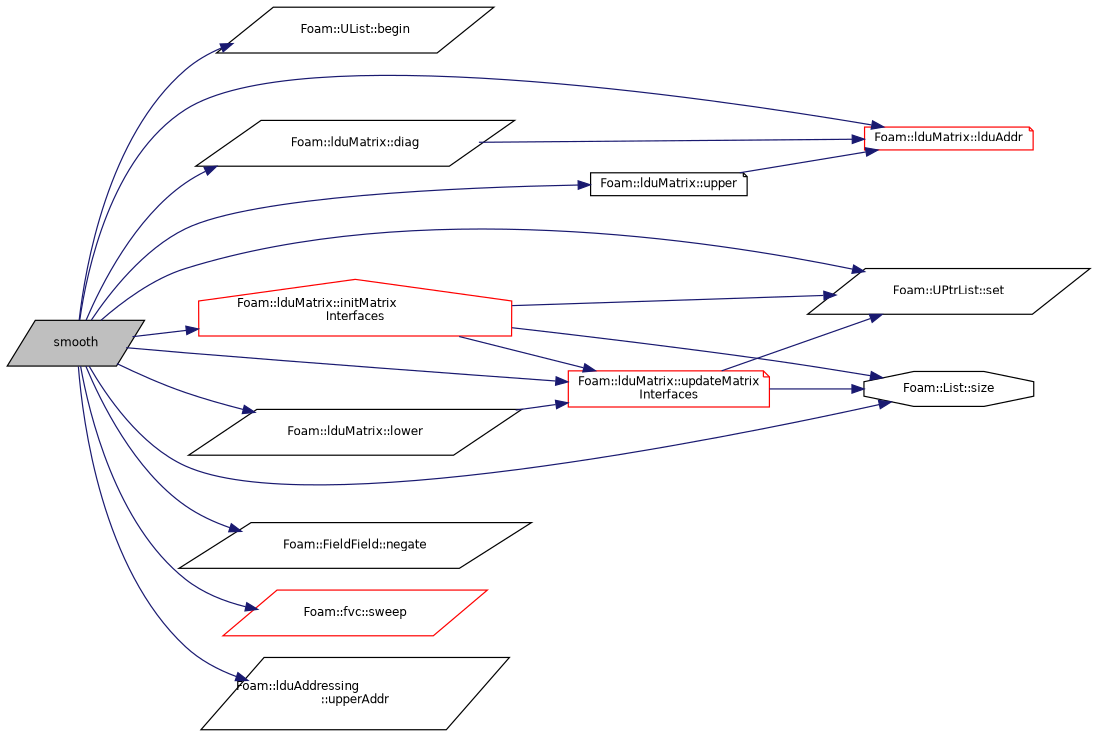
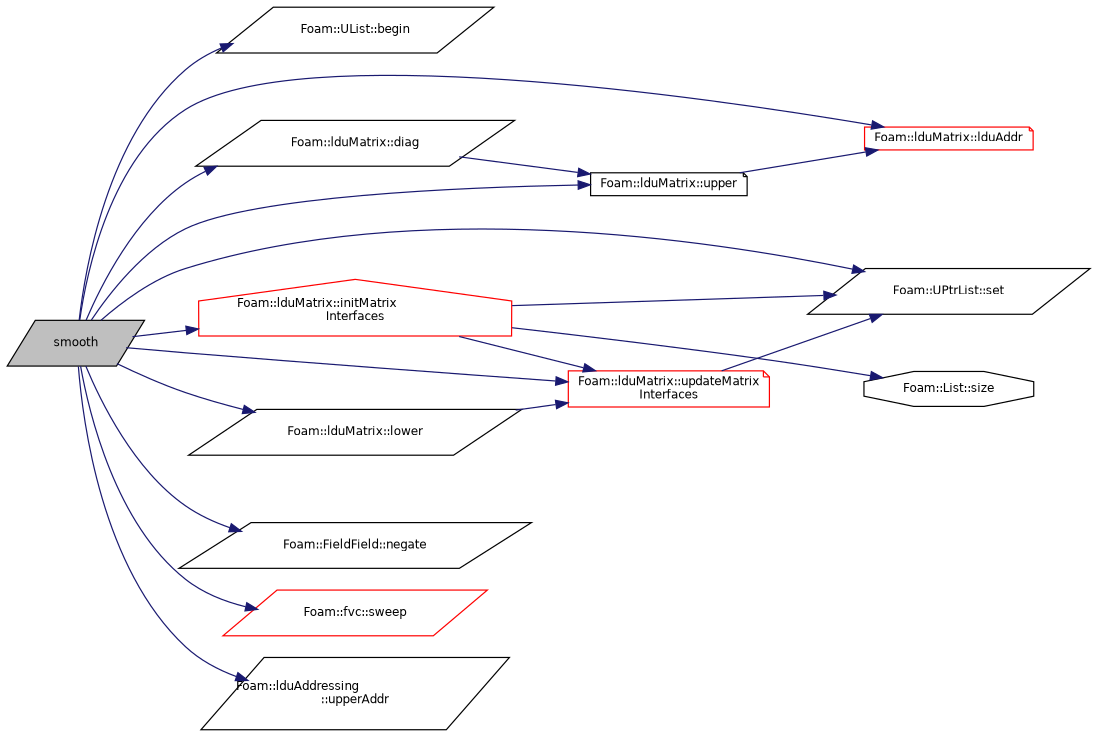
(666, 141) -> (518, 165)
(811, 389) -> none
(464, 475) -> none
